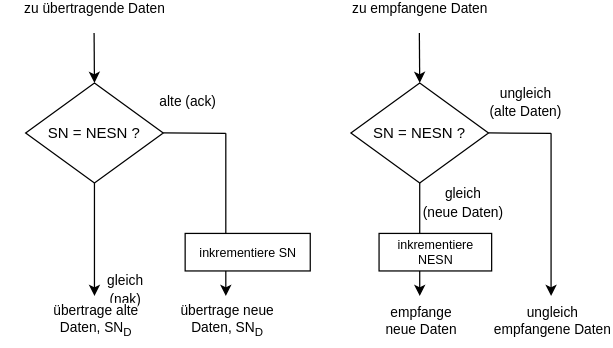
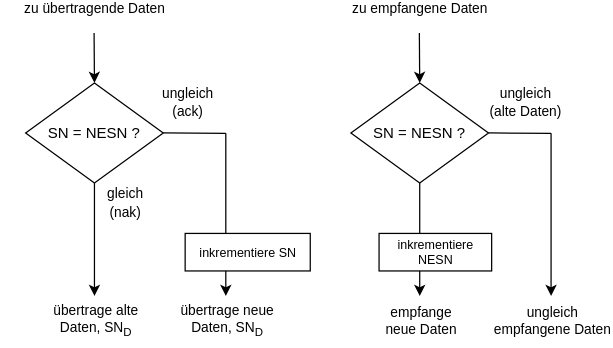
(188, 102) -> (188, 102)
(463, 202) -> none
(126, 289) -> (126, 202)
